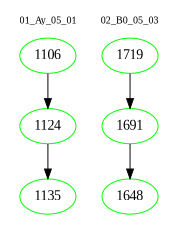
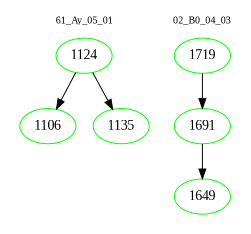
(48, 21) -> (85, 21)
(130, 21) -> (202, 21)
(48, 86) -> (68, 86)
(130, 197) -> (202, 197)
